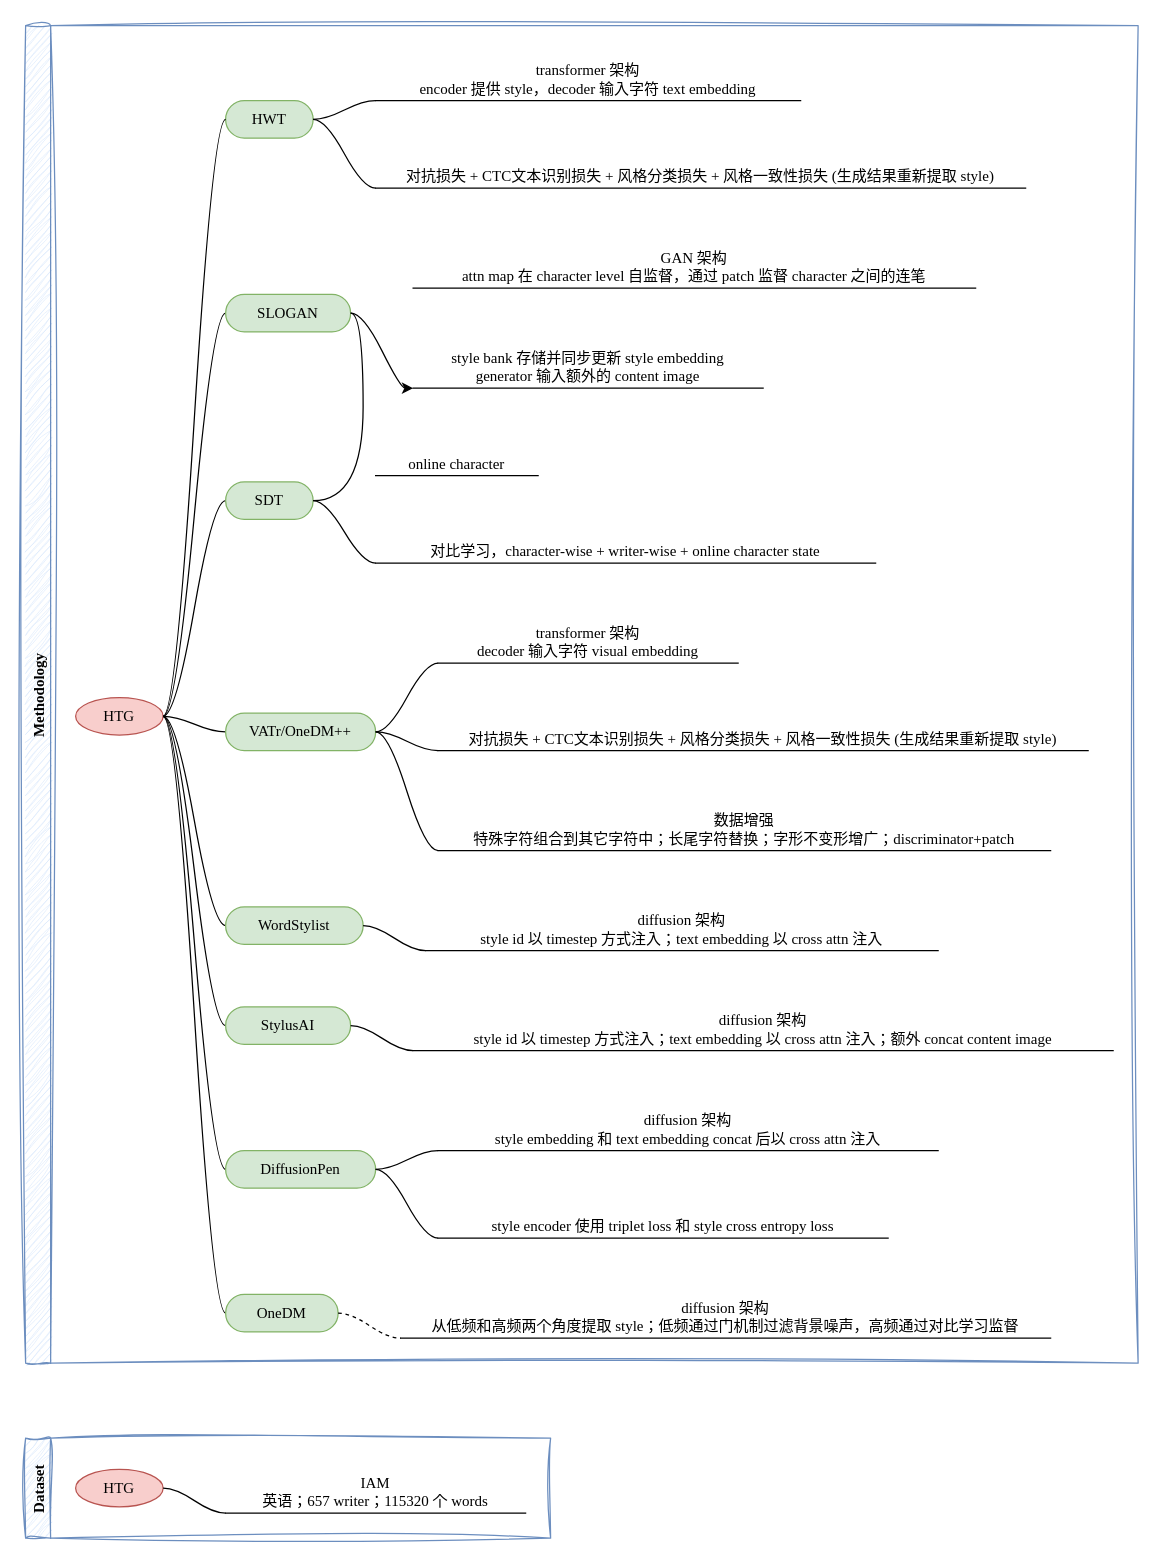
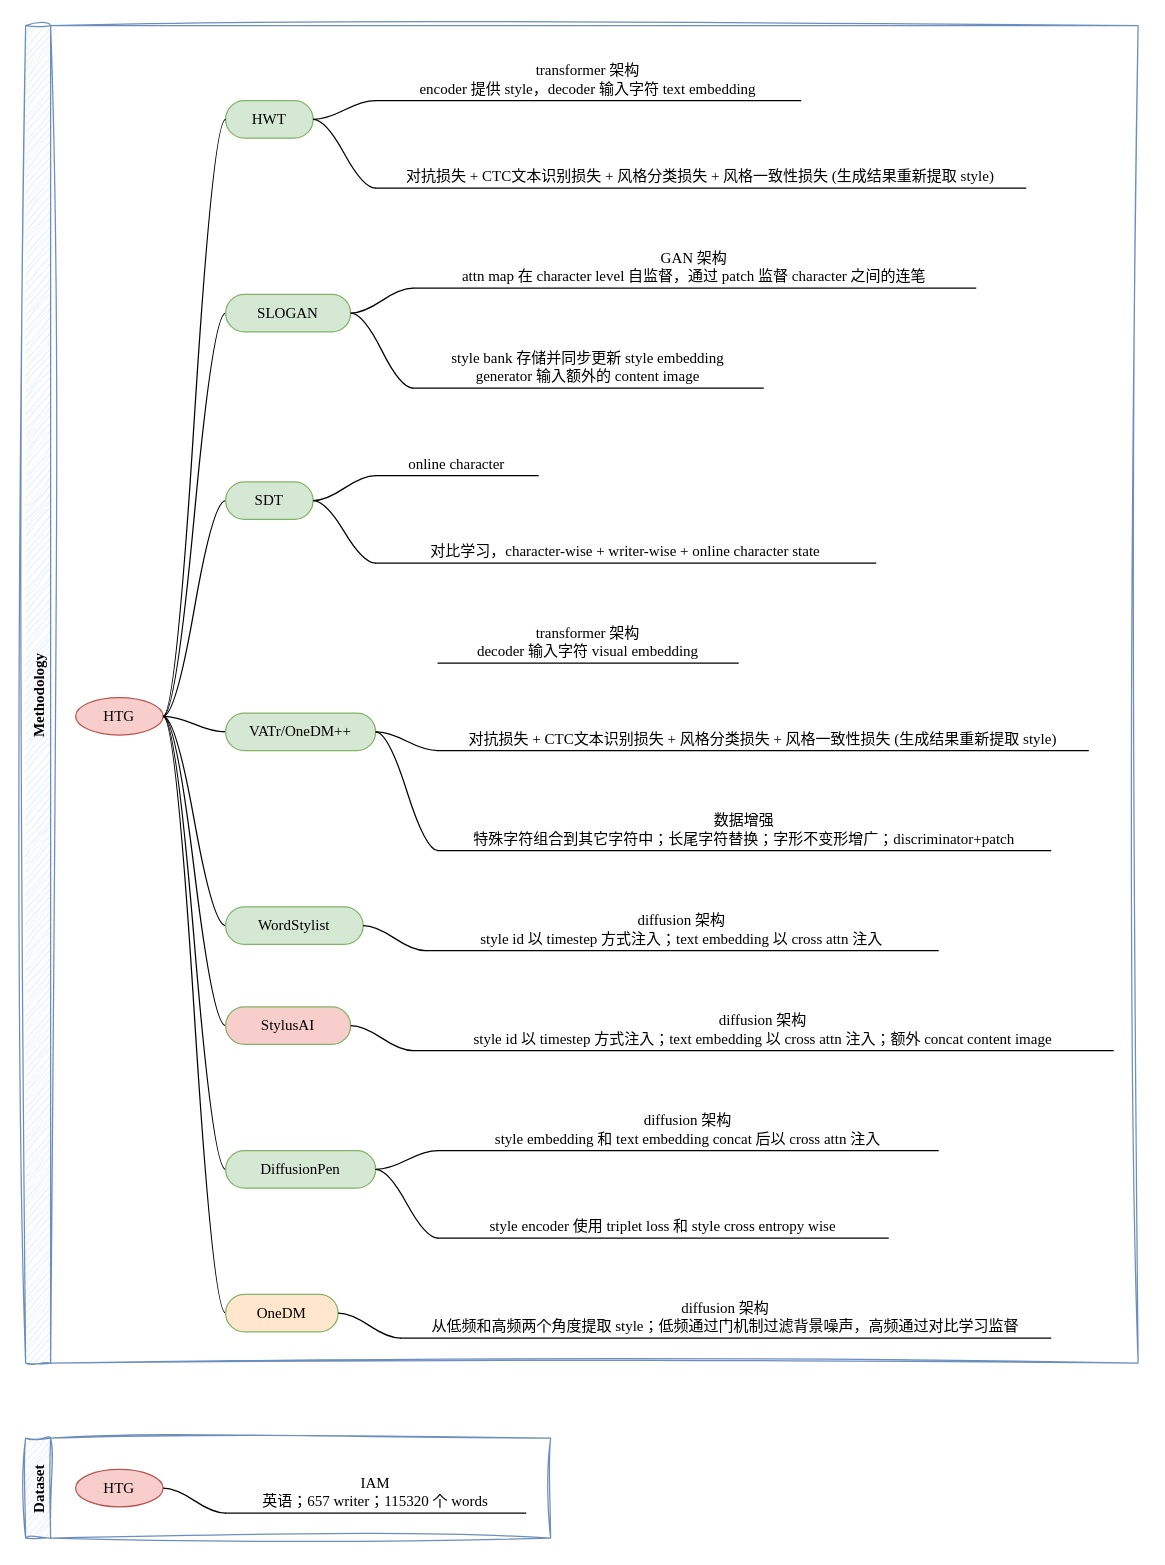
none -> (384, 299)
(396, 377) -> (398, 378)
(363, 417) -> (346, 487)
(407, 697) -> none
(288, 1026) -> (288, 1026)
(663, 1225) -> (663, 1225)
(282, 1313) -> (282, 1313)
(369, 1326) -> (369, 1326)
